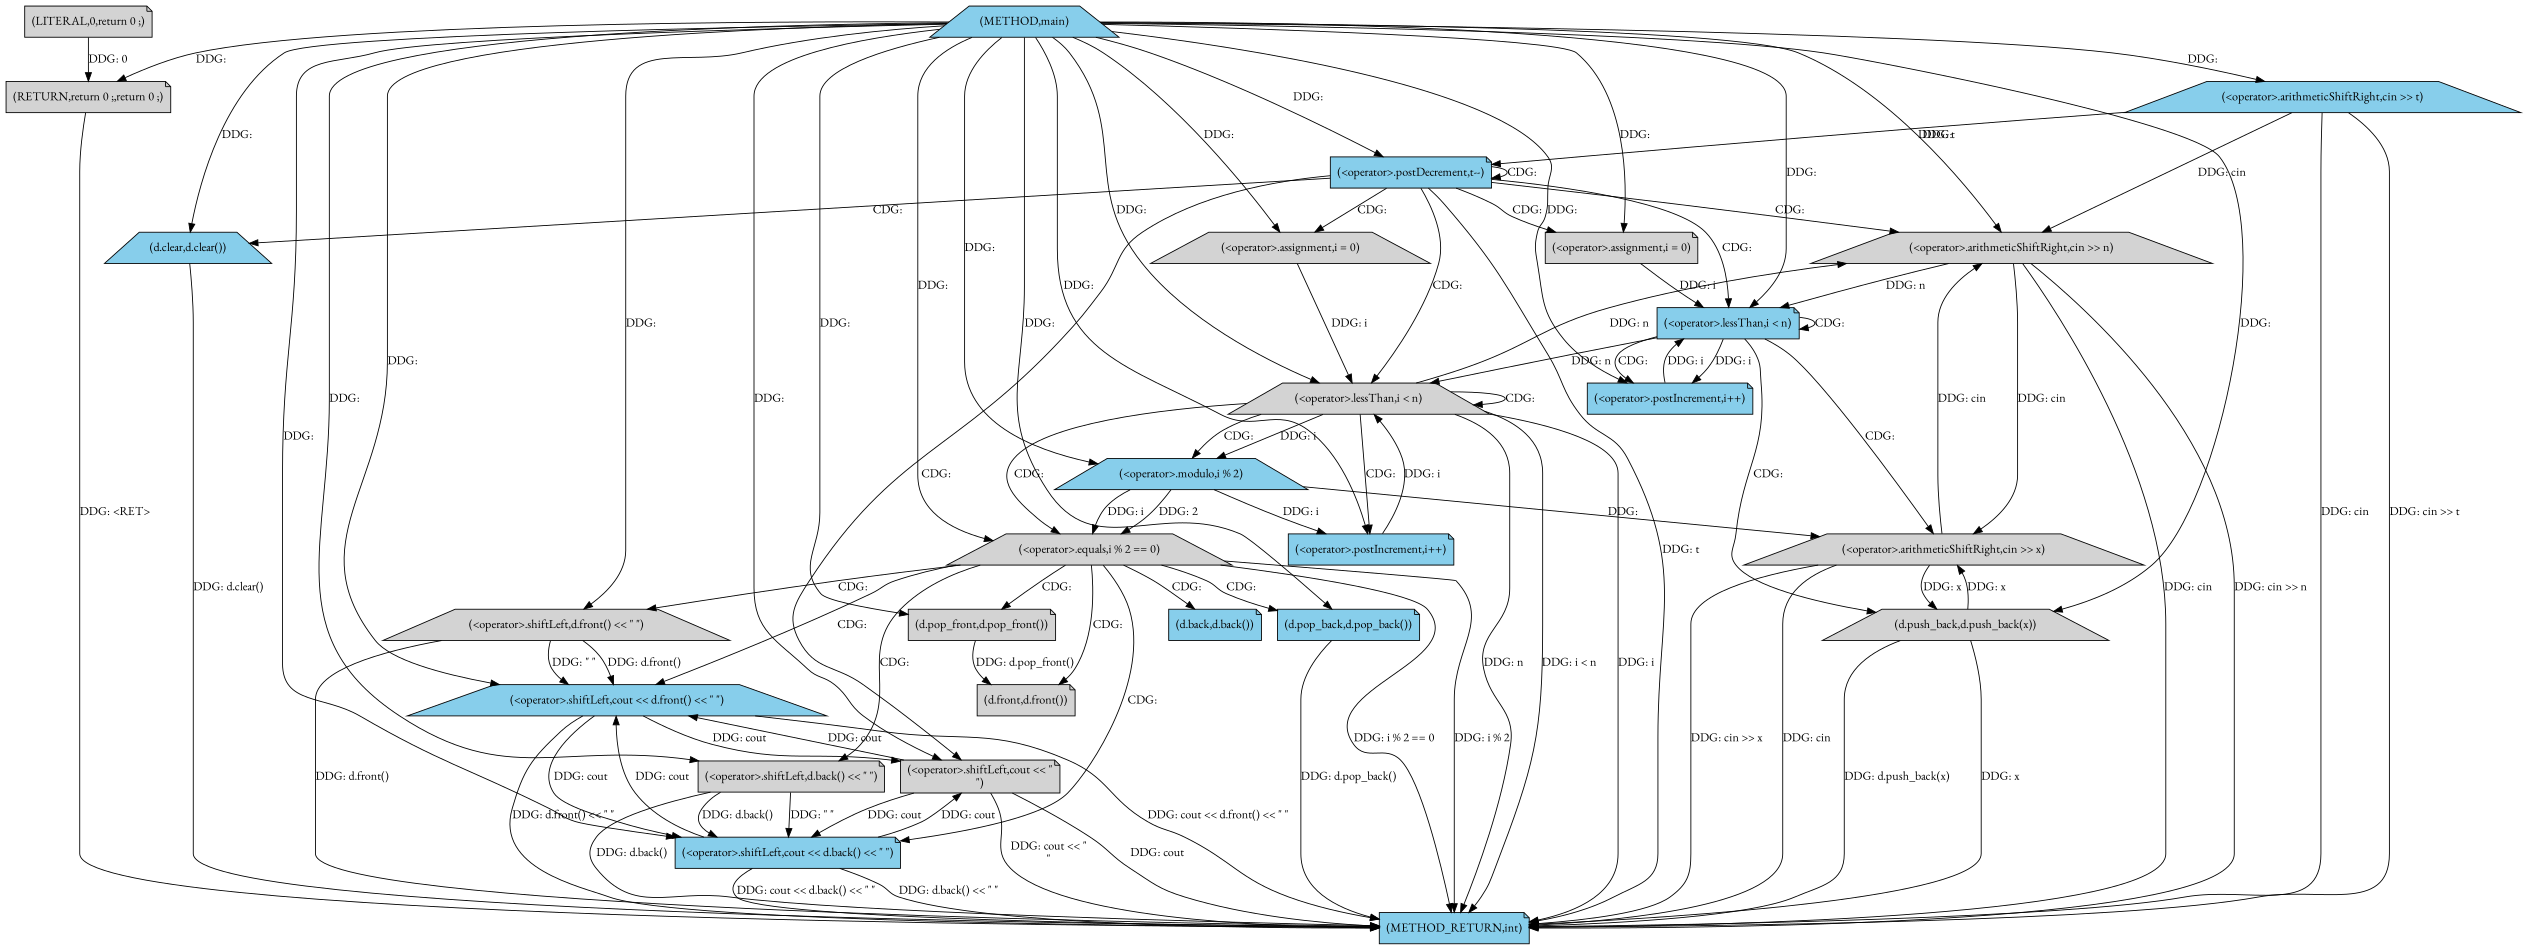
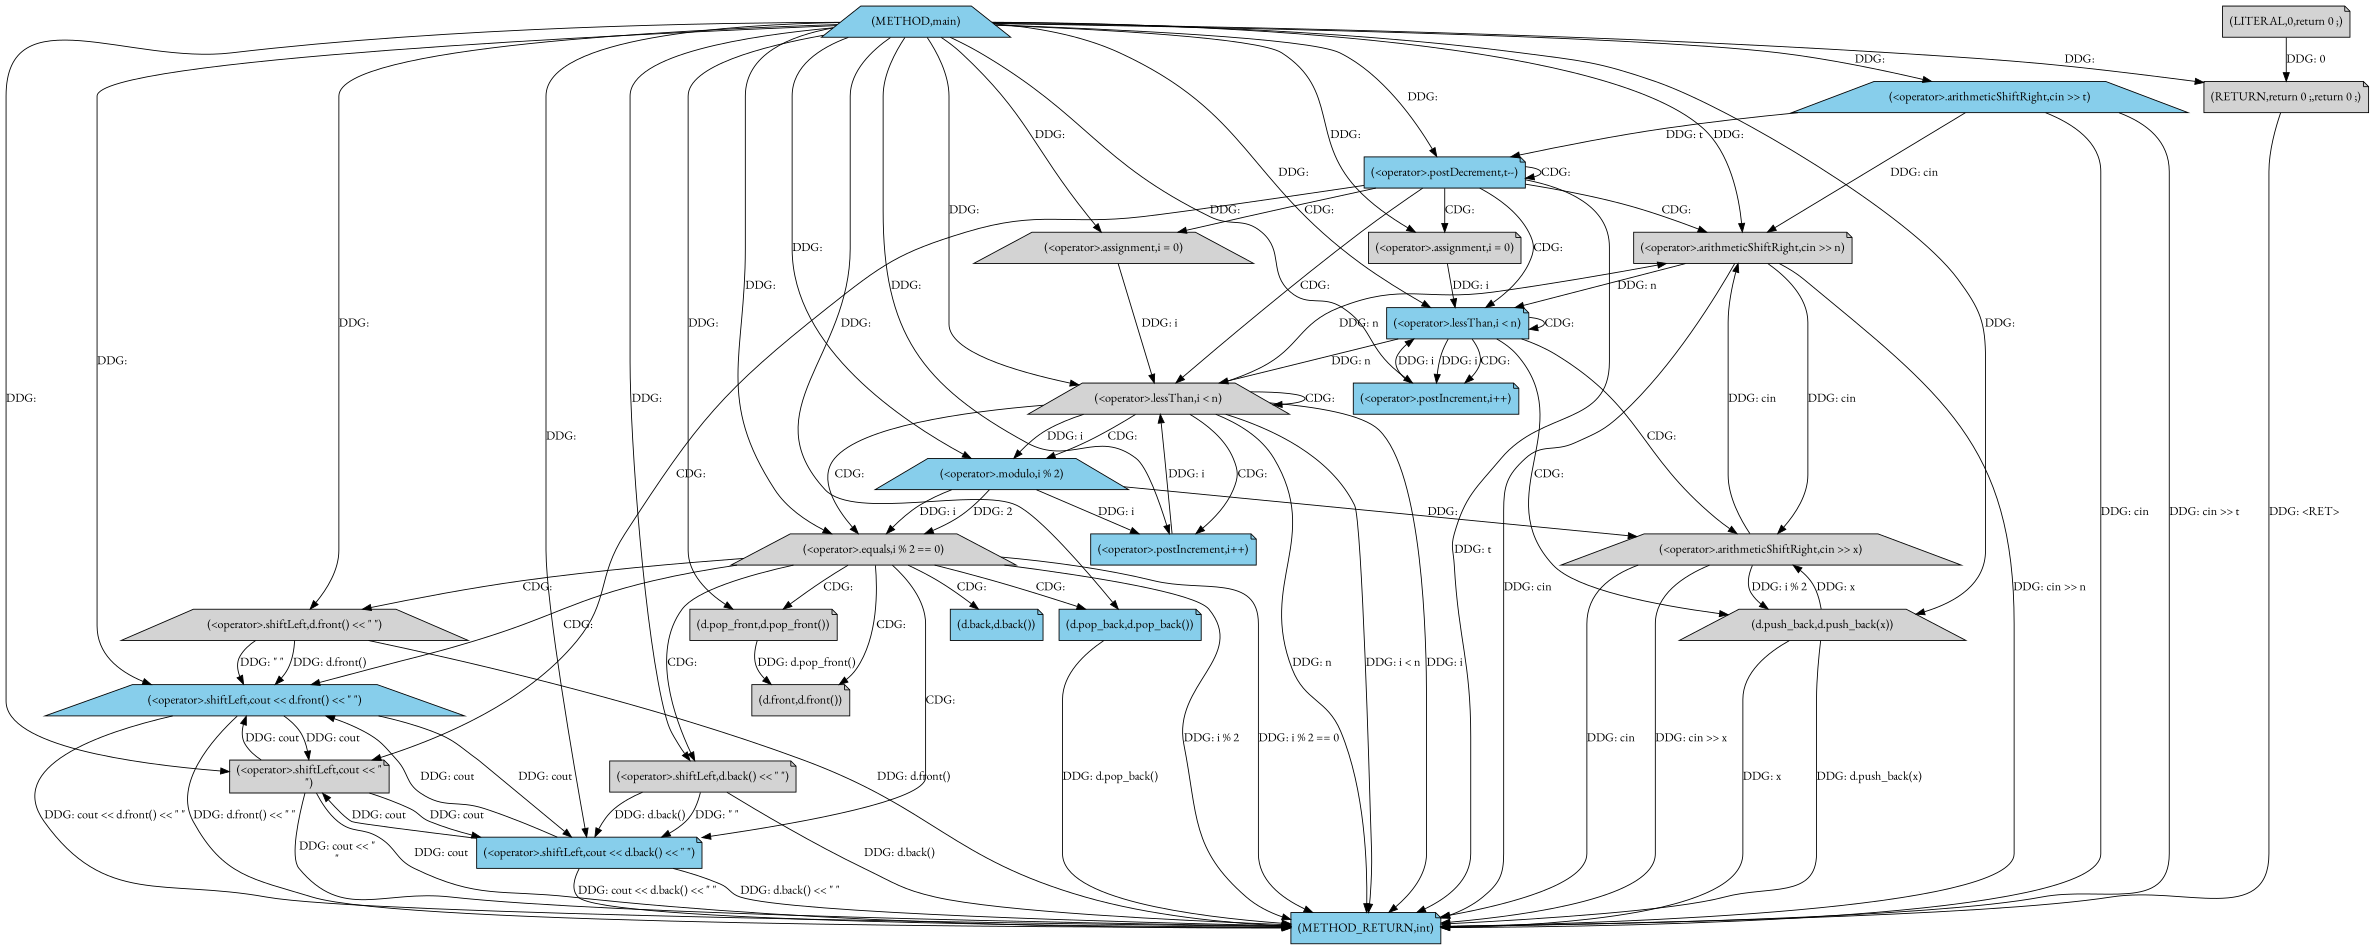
(188, 248) -> none
(2012, 248) -> (1743, 248)
(1943, 587) -> (1779, 587)
